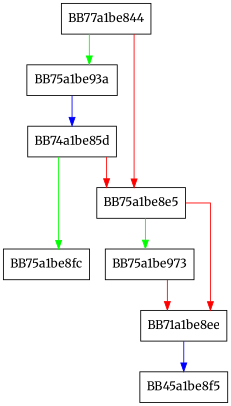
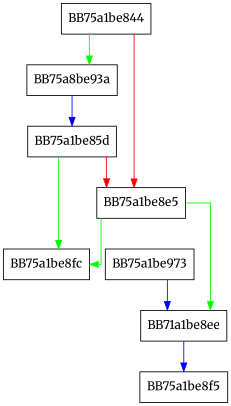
(106, 19) -> (106, 19)
(72, 80) -> (72, 80)
(72, 142) -> (72, 142)
(145, 229) -> (101, 243)
(210, 240) -> (210, 240)
(167, 291) -> (167, 291)
(184, 387) -> (184, 387)
